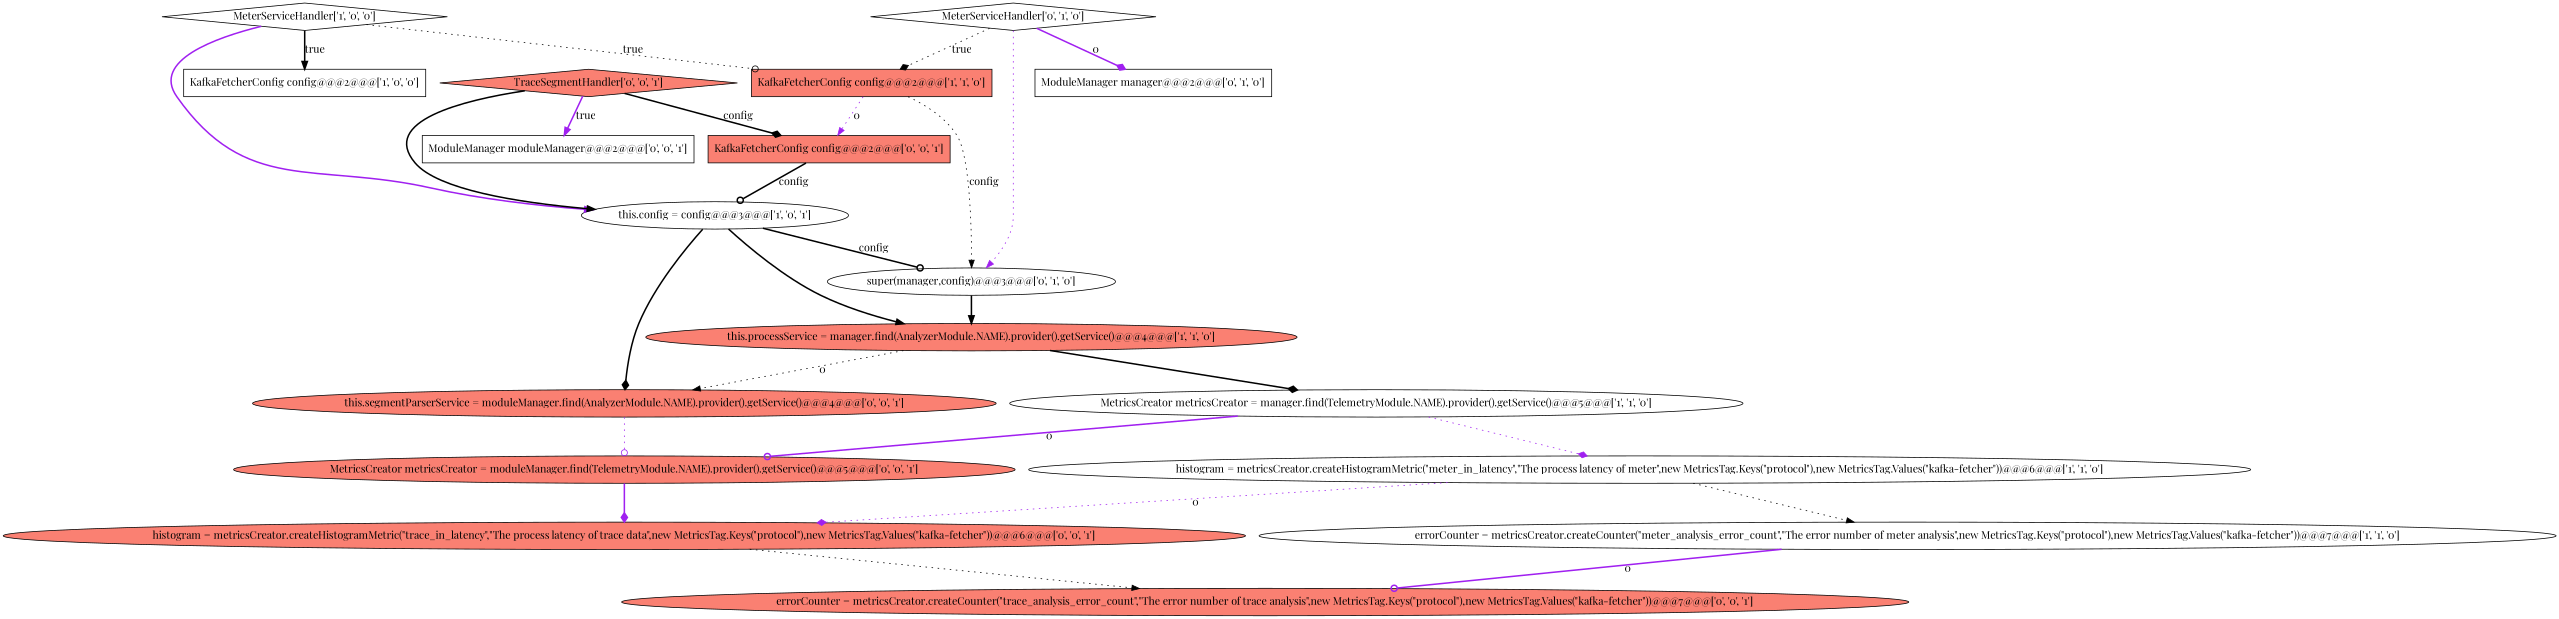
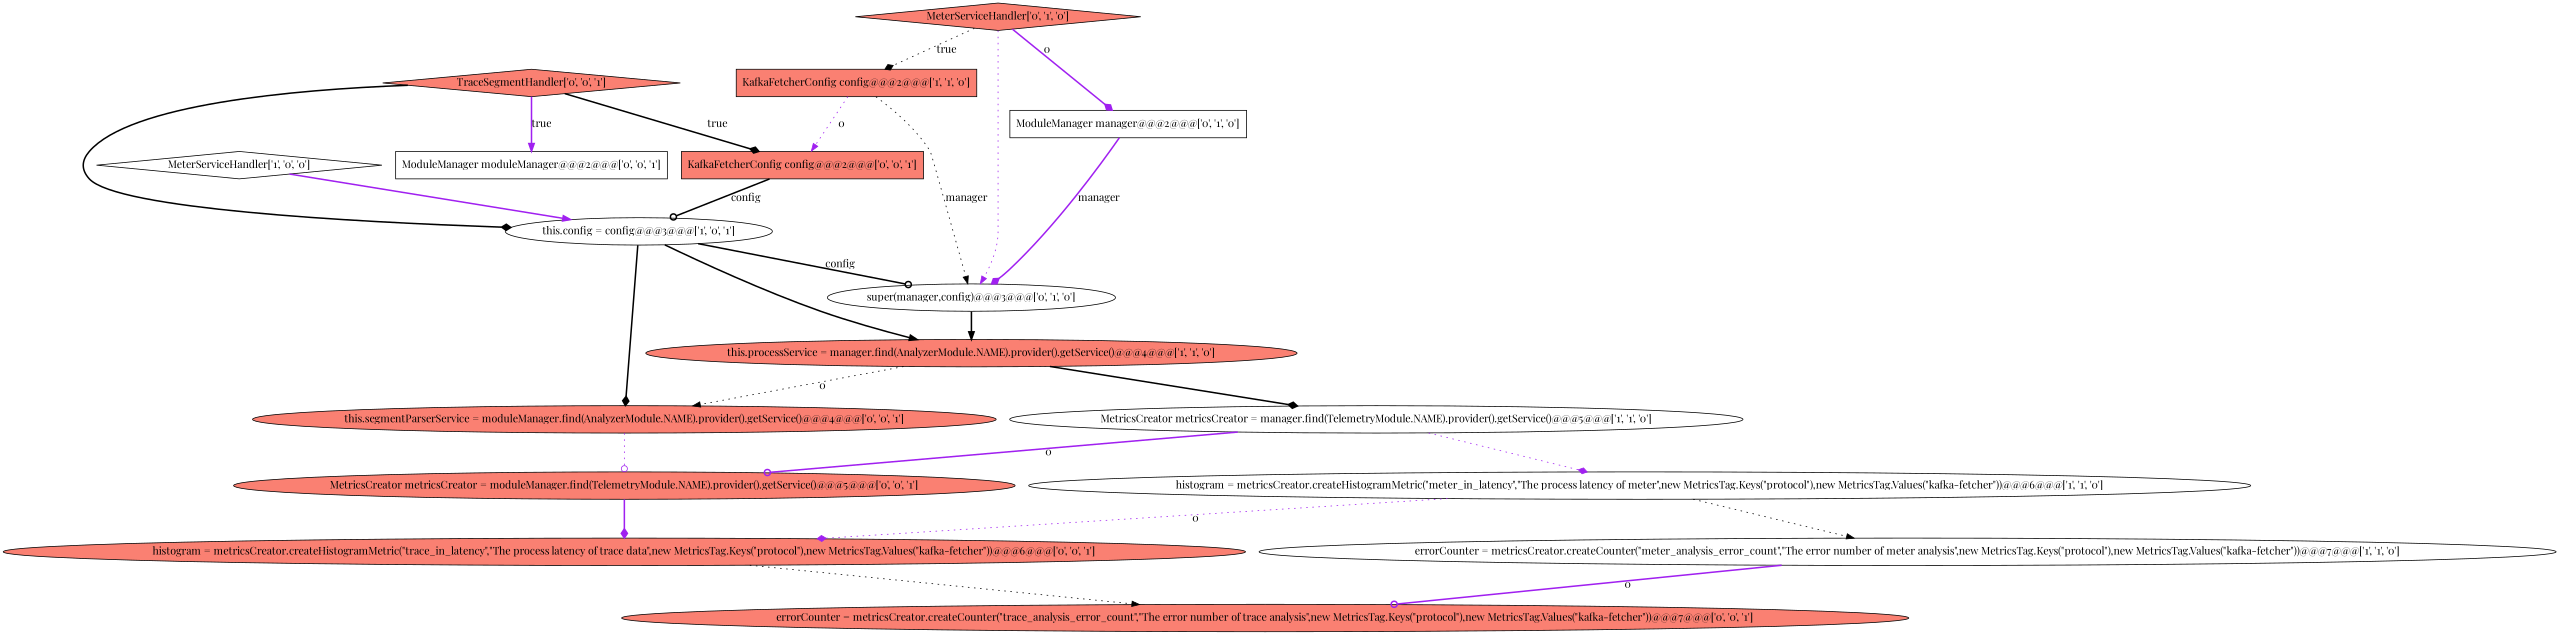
(1013, 17) -> (998, 17)
(559, 47) -> none
(305, 83) -> none
(739, 116) -> (718, 124)
(424, 171) -> (115, 191)
(984, 182) -> (966, 198)
none -> (1063, 212)
